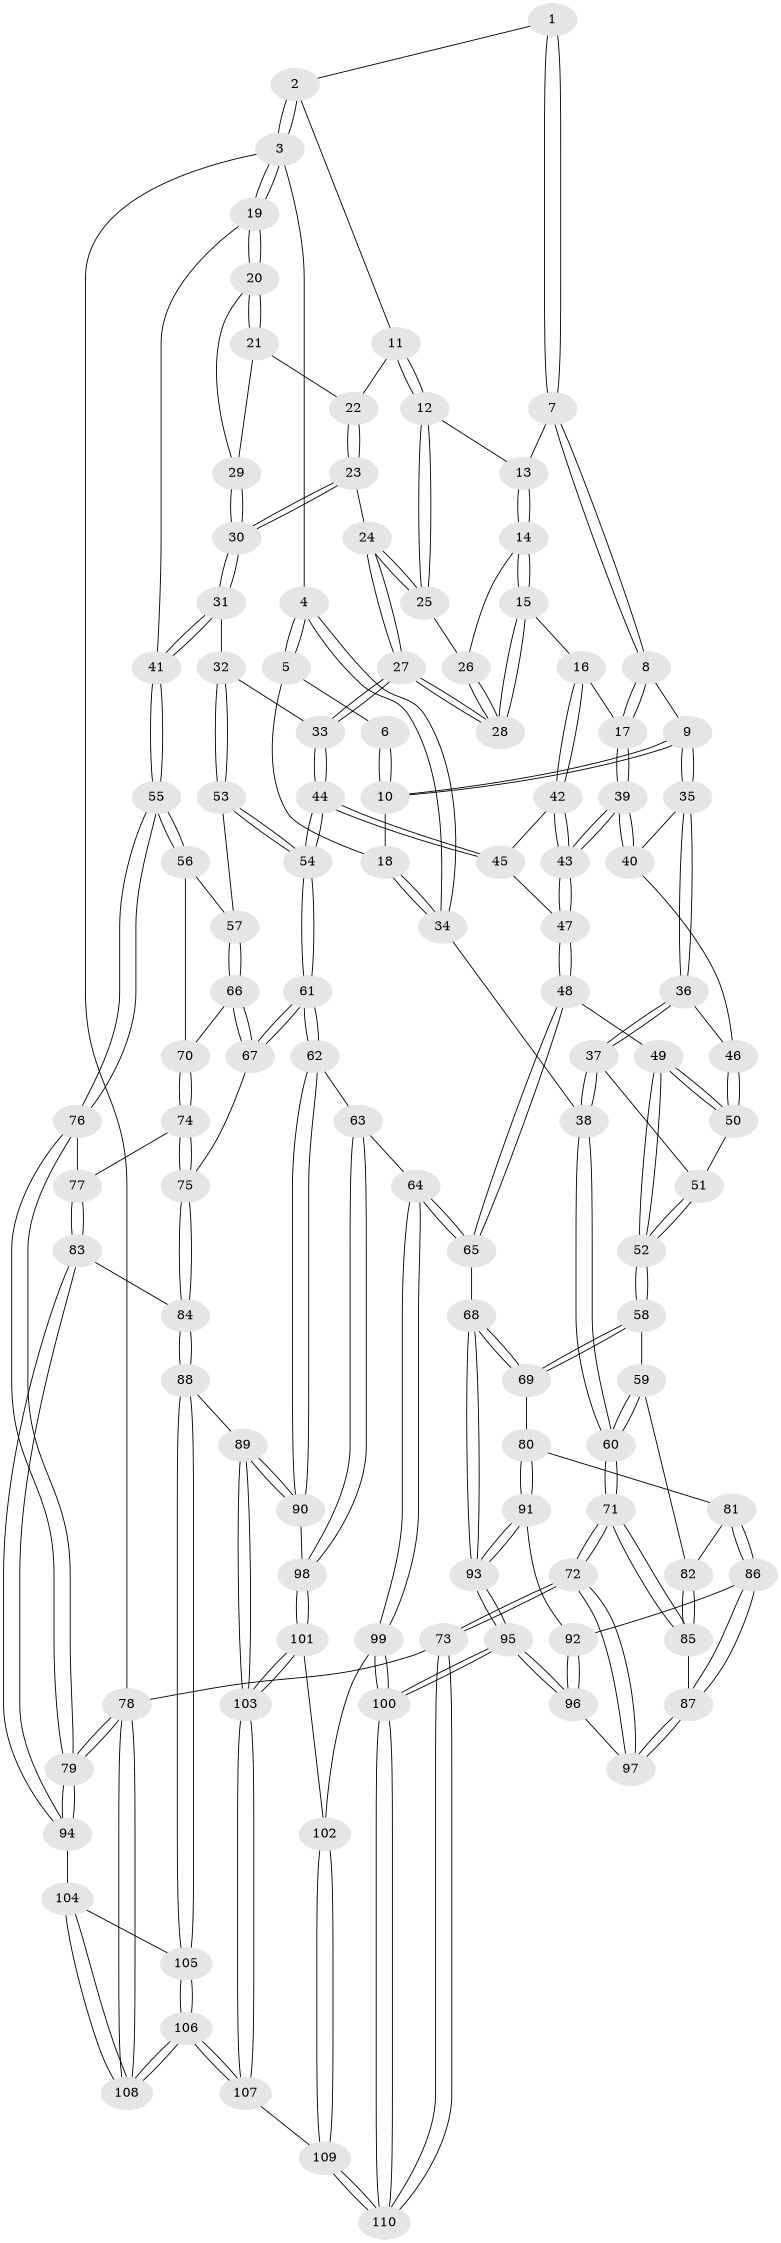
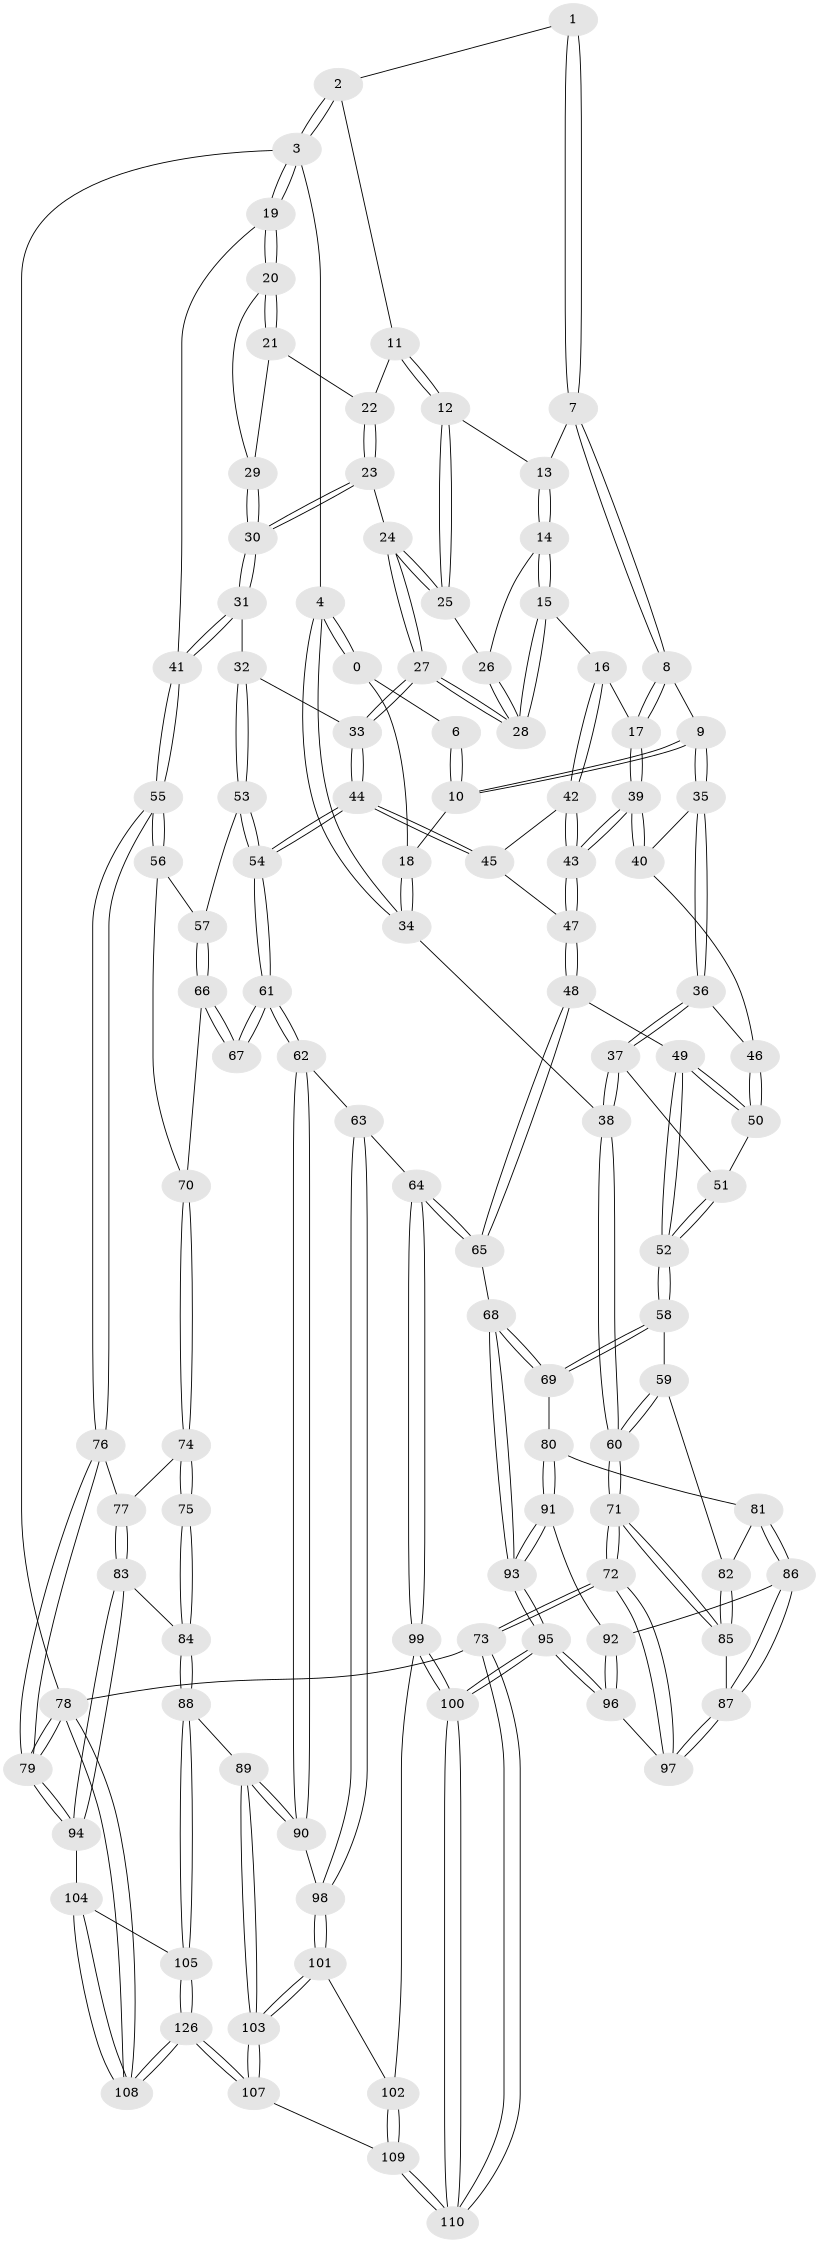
(286, 668) -> (357, 668)
(225, 1124) -> none
(186, 2029) -> (186, 2029)
